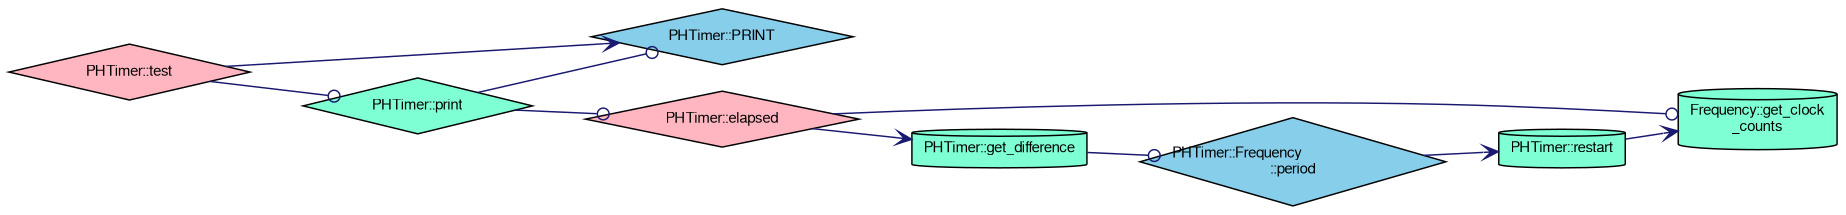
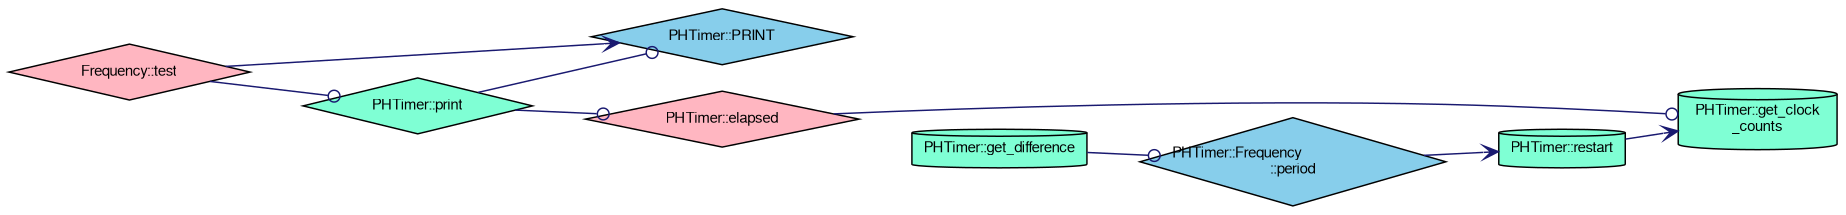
(129, 72) -> (129, 72)
(1758, 119) -> (1758, 119)
(855, 133) -> none
